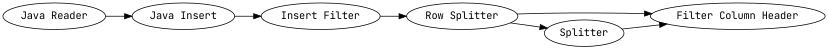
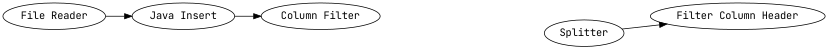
(54, 16) -> (54, 16)
(321, 16) -> (321, 16)
(462, 16) -> none
